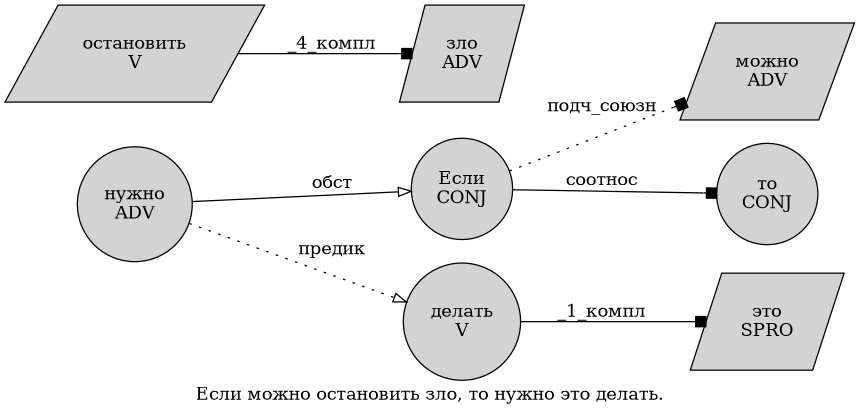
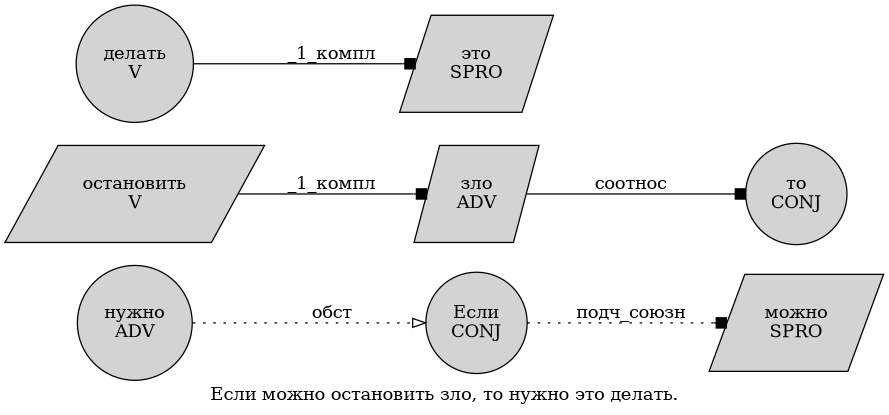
(332, 44) -> (332, 184)
(767, 71) -> (796, 323)
(608, 191) -> (630, 194)
(295, 197) -> (303, 323)
(292, 261) -> none
